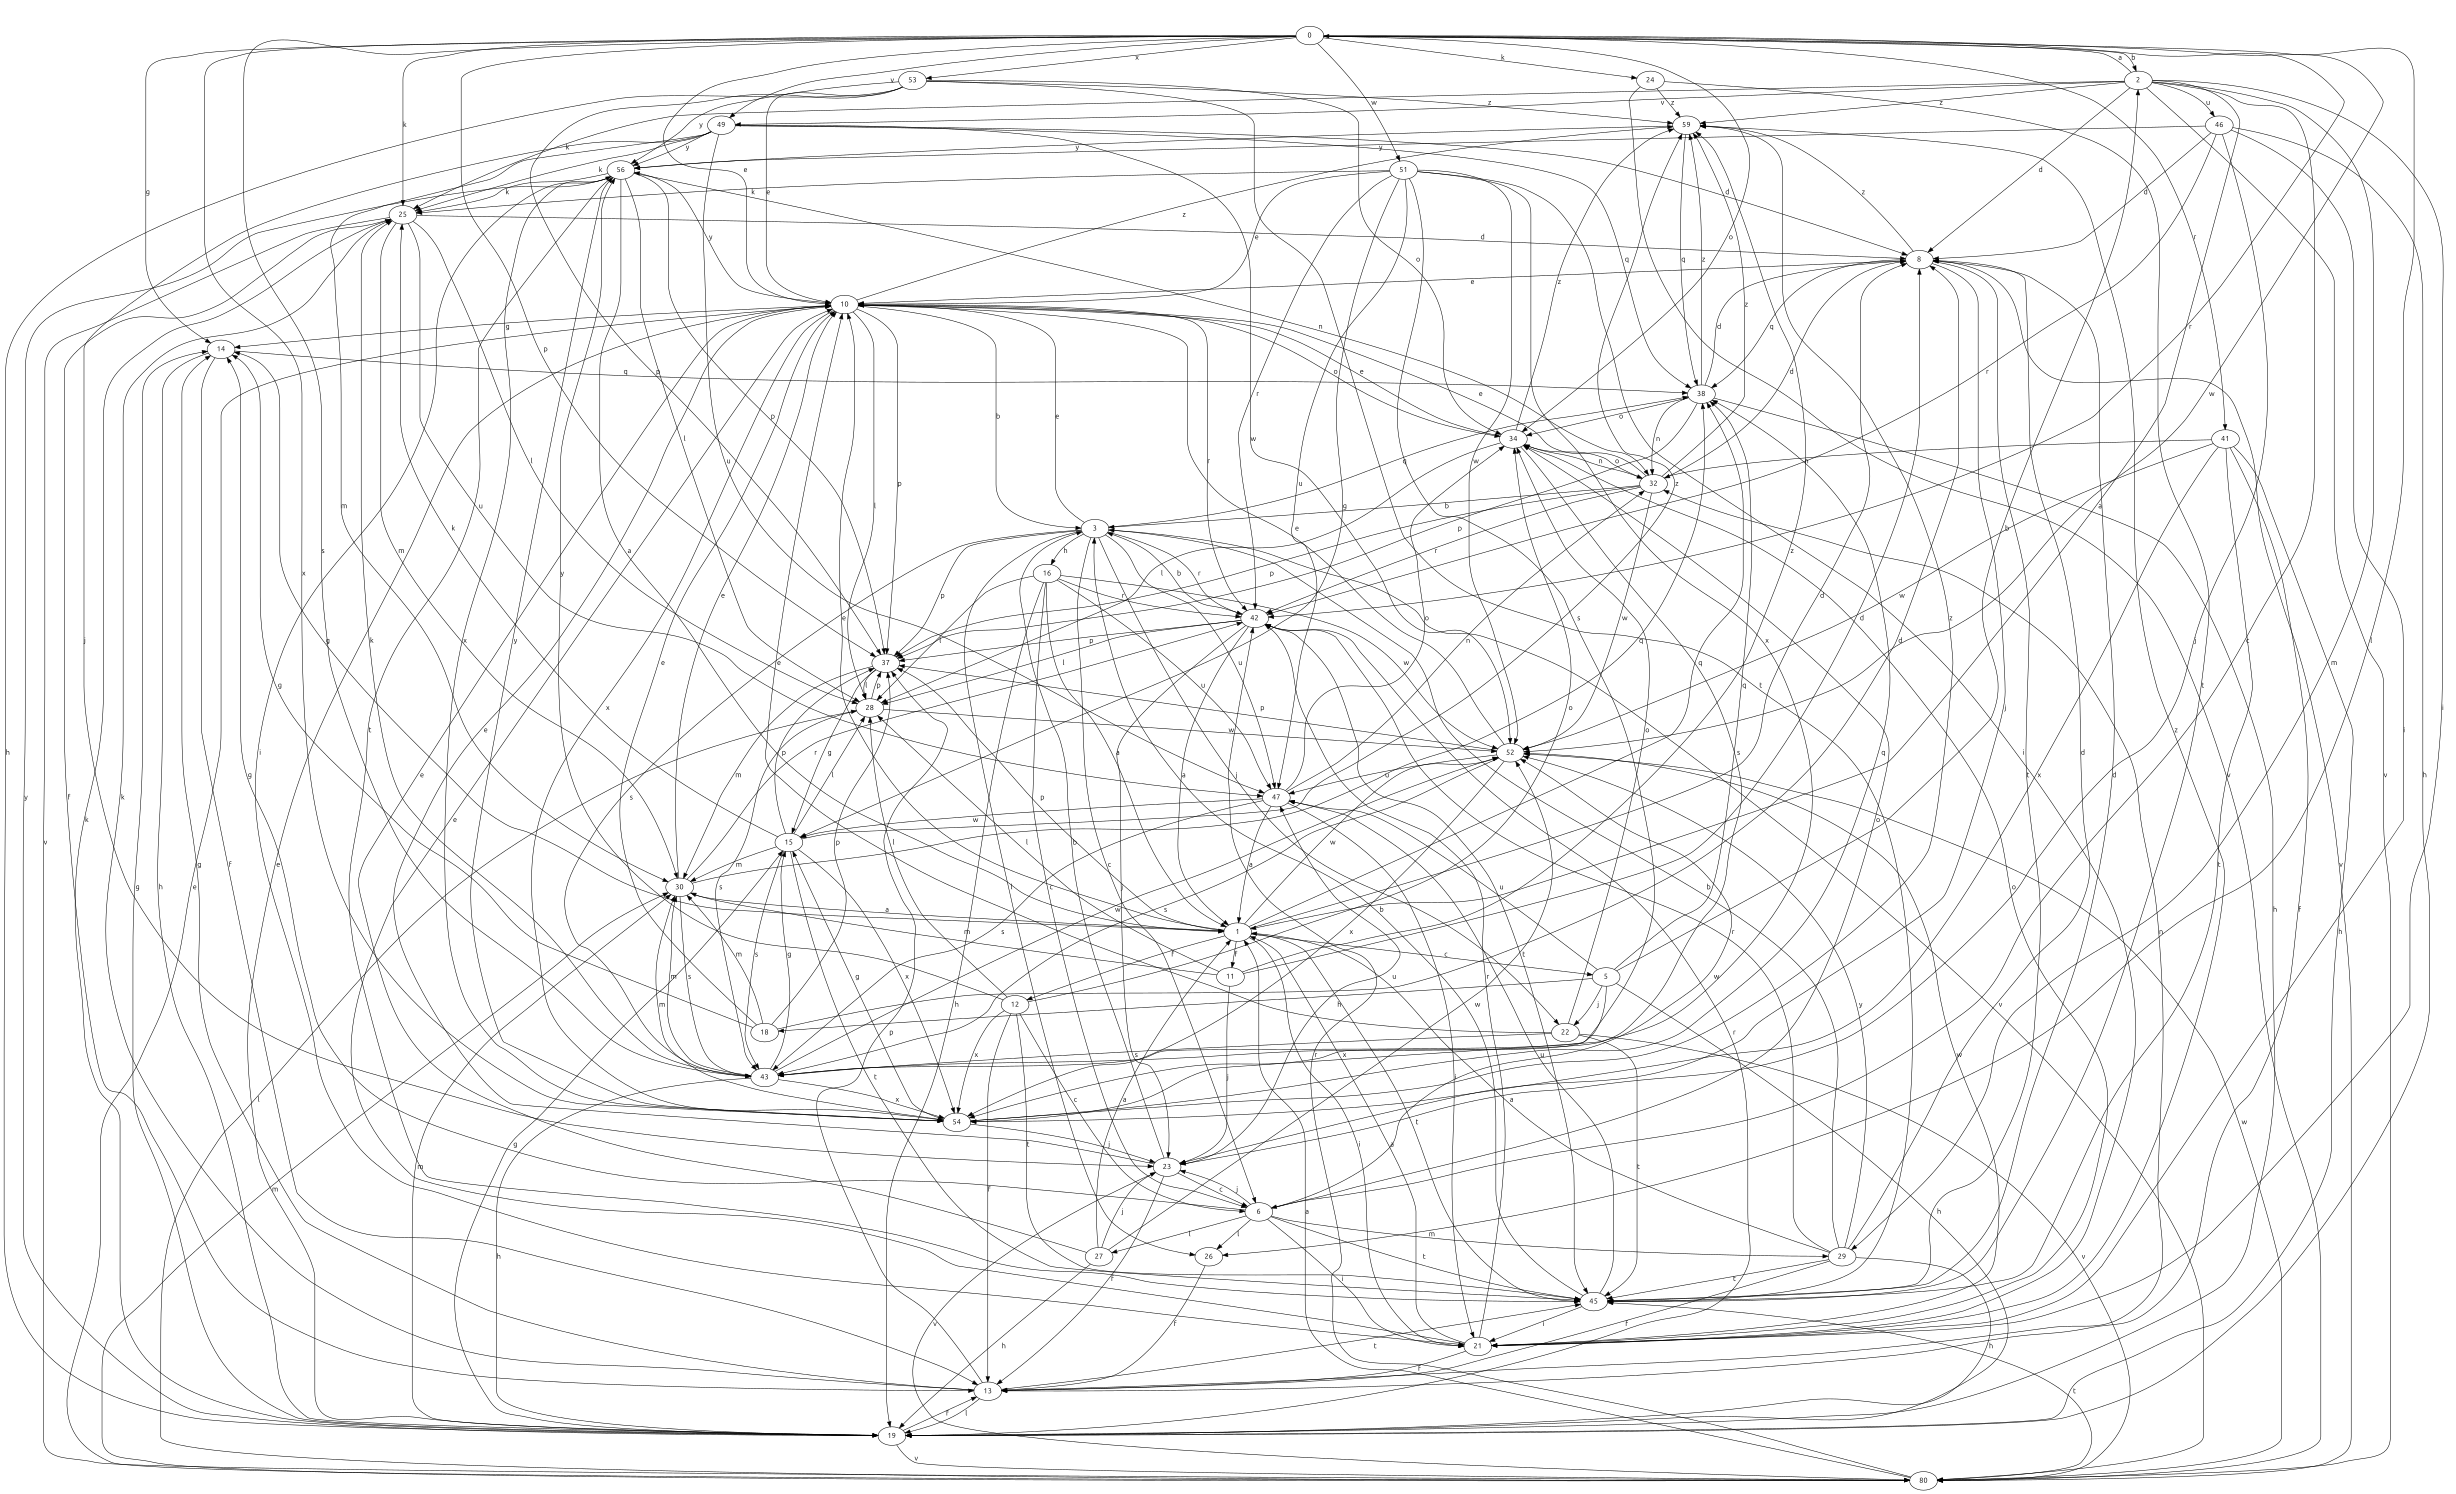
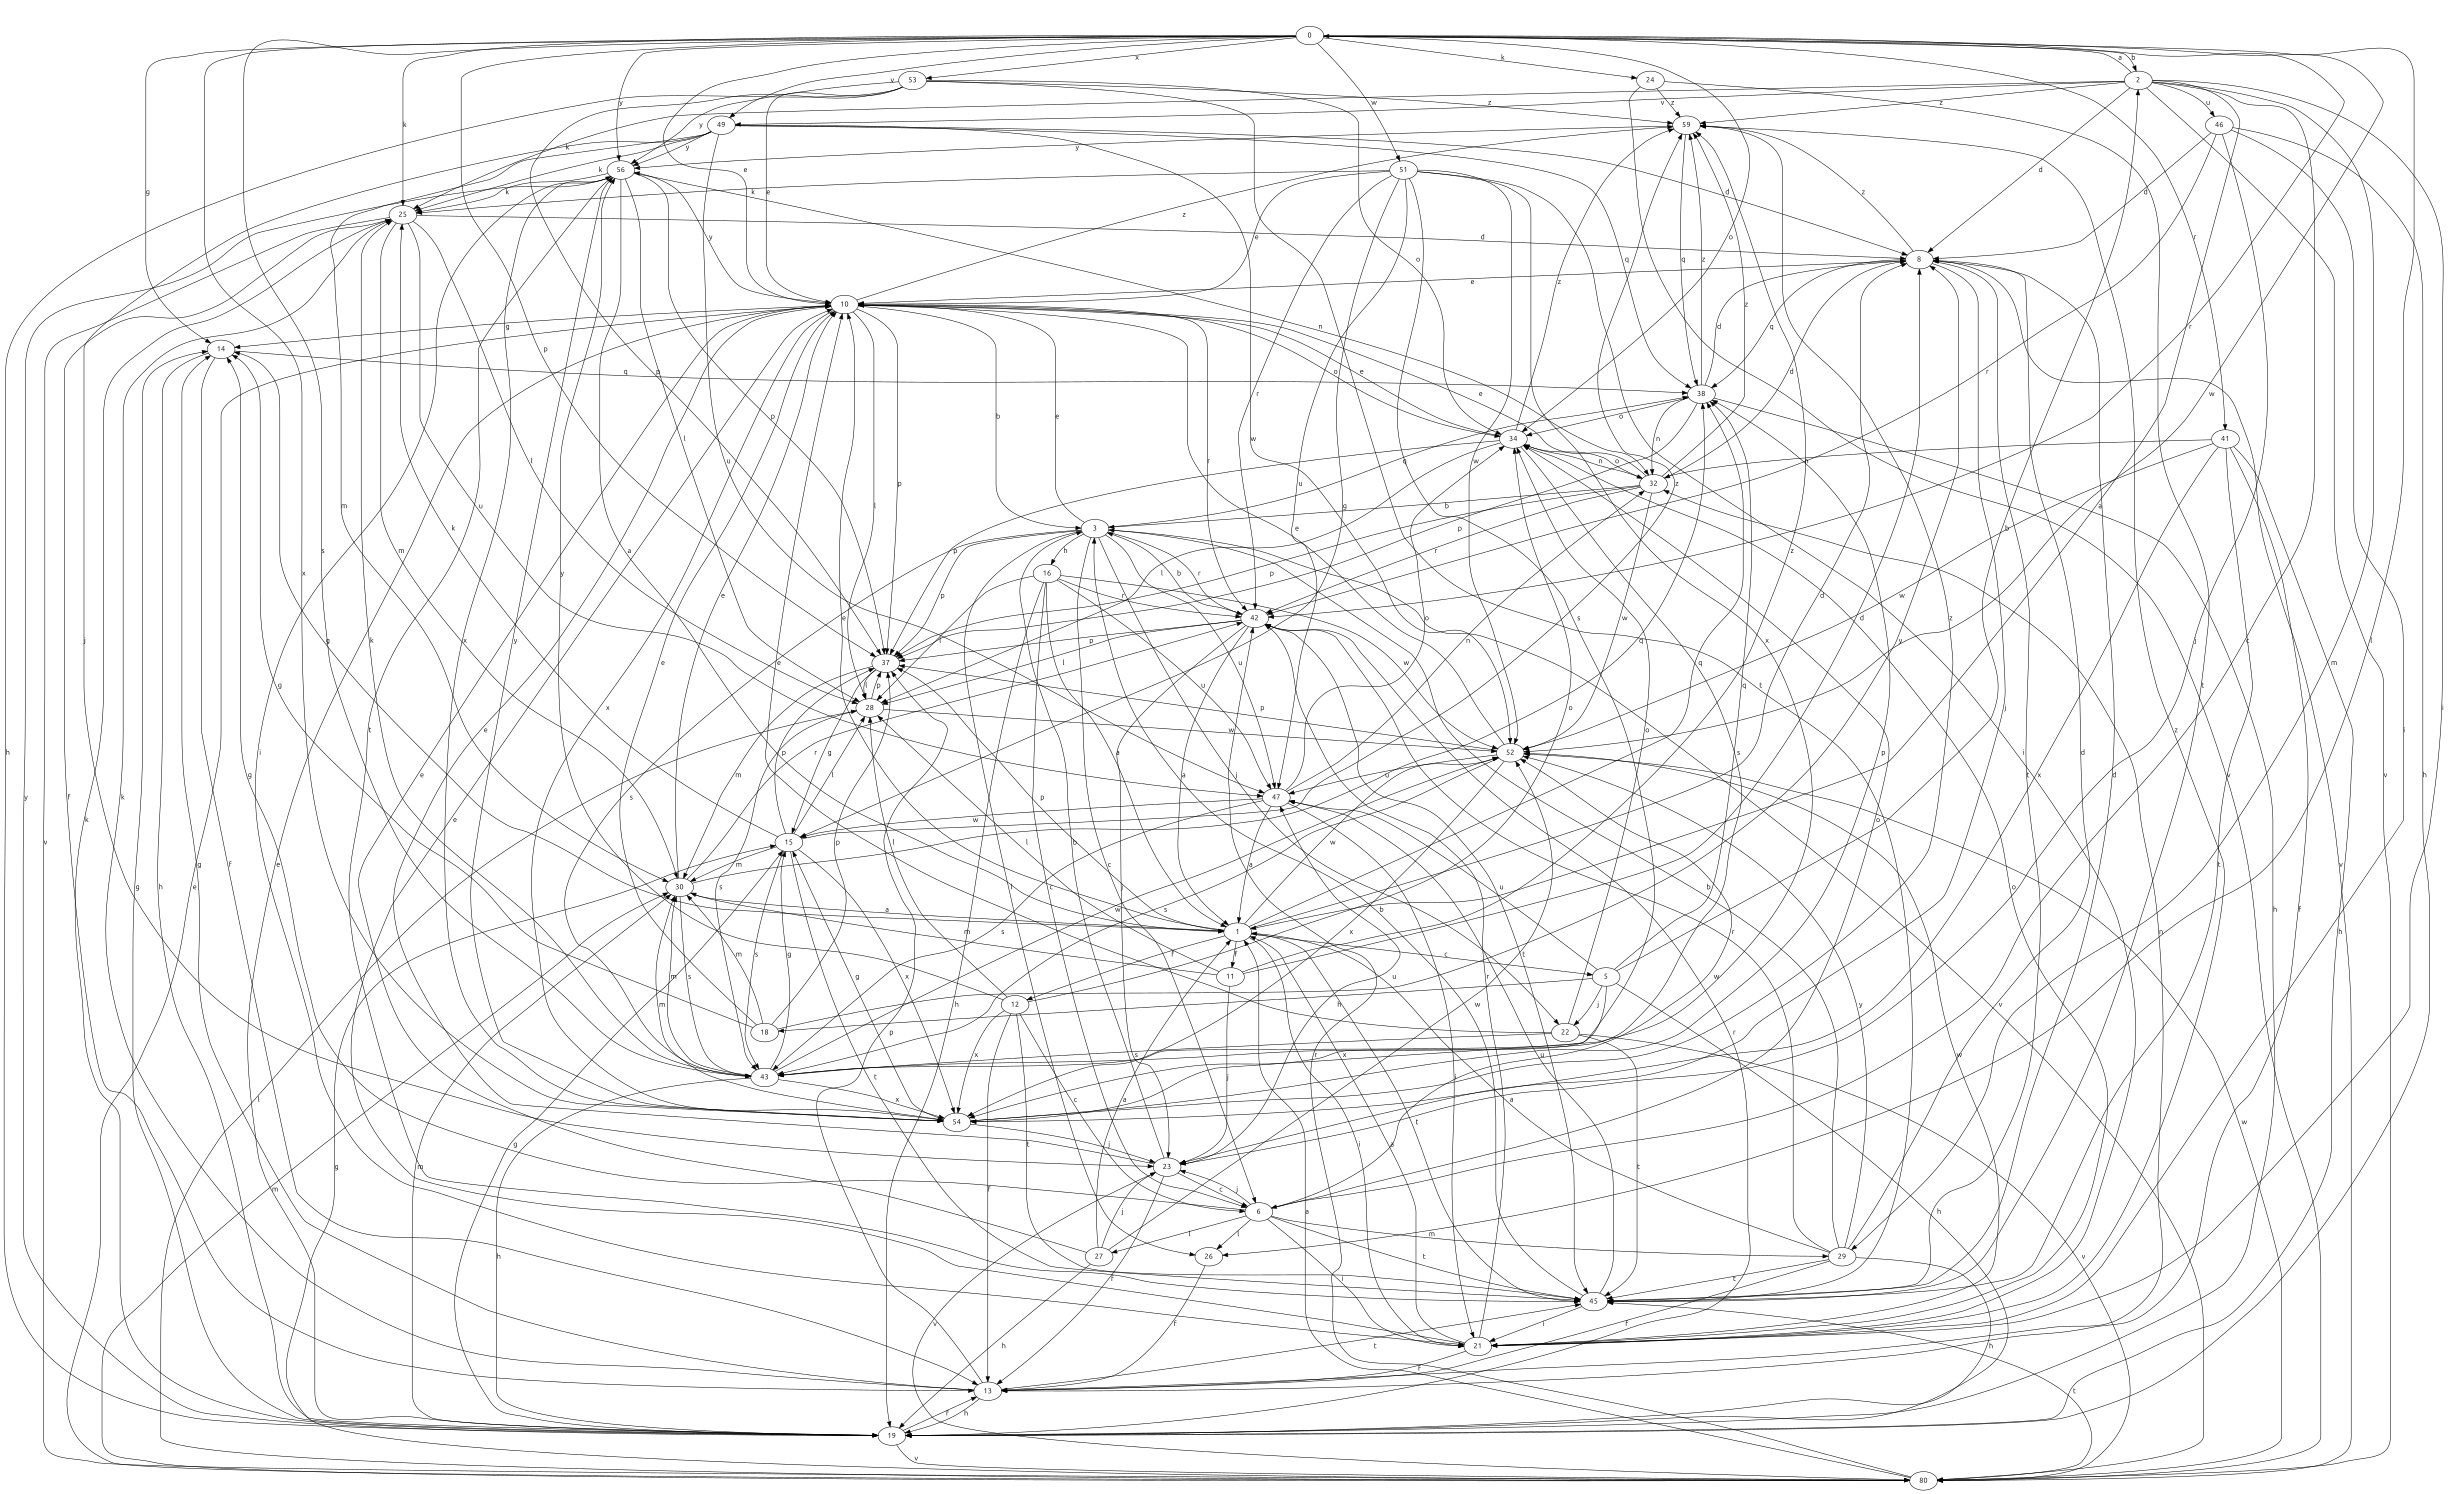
(1462, 143) -> (915, 42)
none -> (1163, 483)
(1901, 641) -> (1901, 641)
(1884, 753) -> (1884, 753)
(966, 1414) -> (966, 1414)
none -> (669, 1459)
